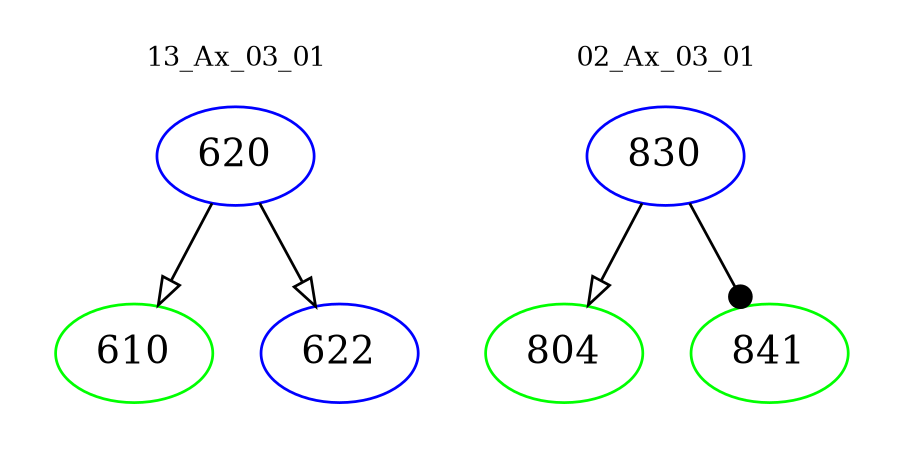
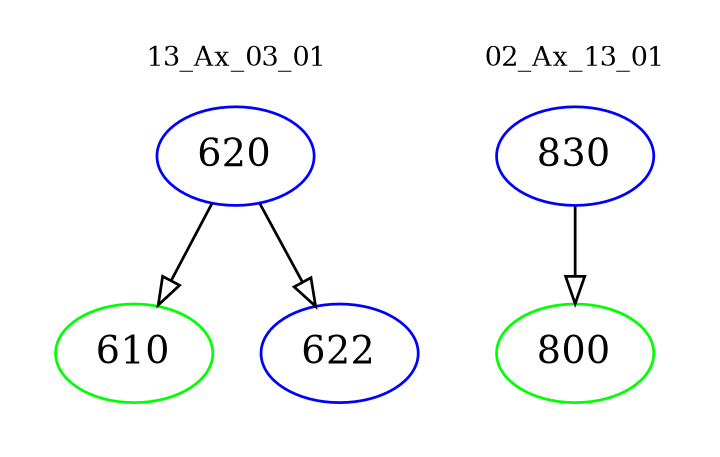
(667, 59) -> (575, 59)
(564, 353) -> (575, 353)
(770, 353) -> none
